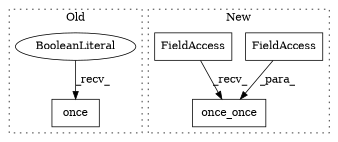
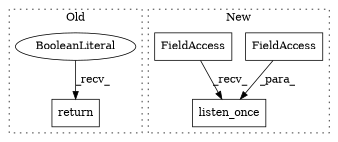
(76, 113) -> (76, 113)
(229, 113) -> (229, 113)
